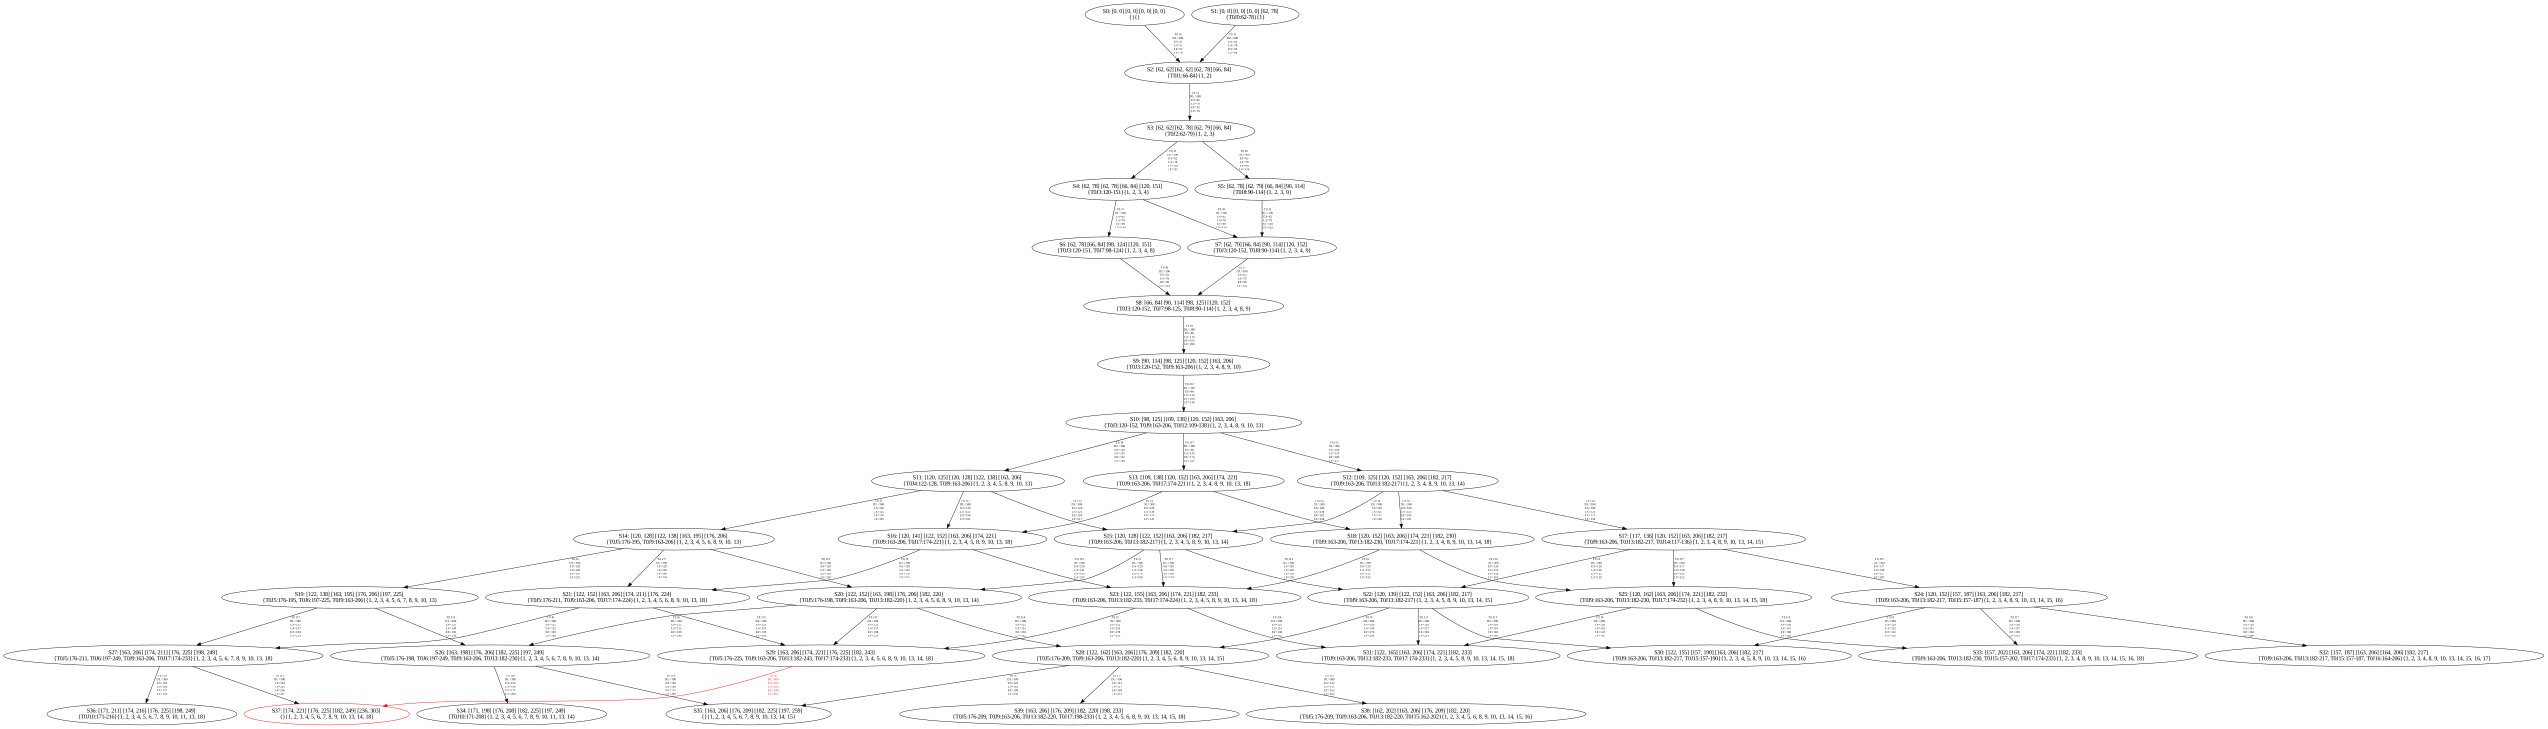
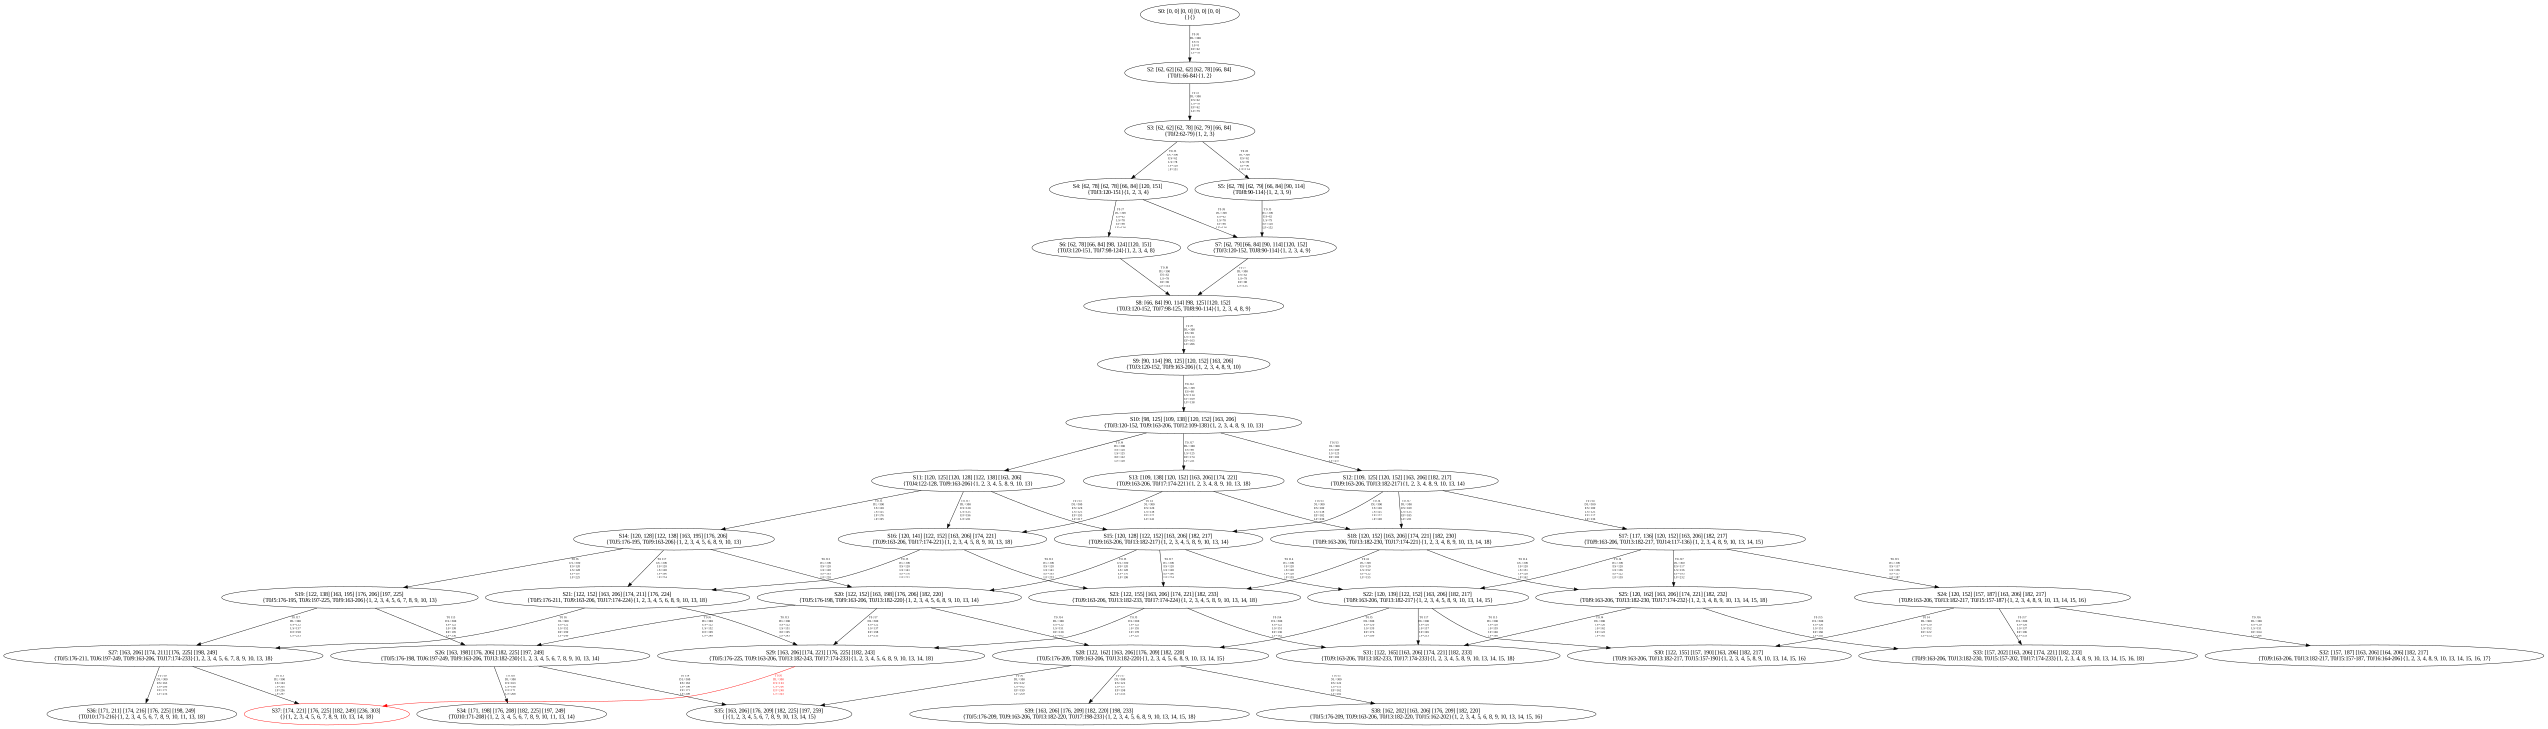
(1245, 15) -> none
